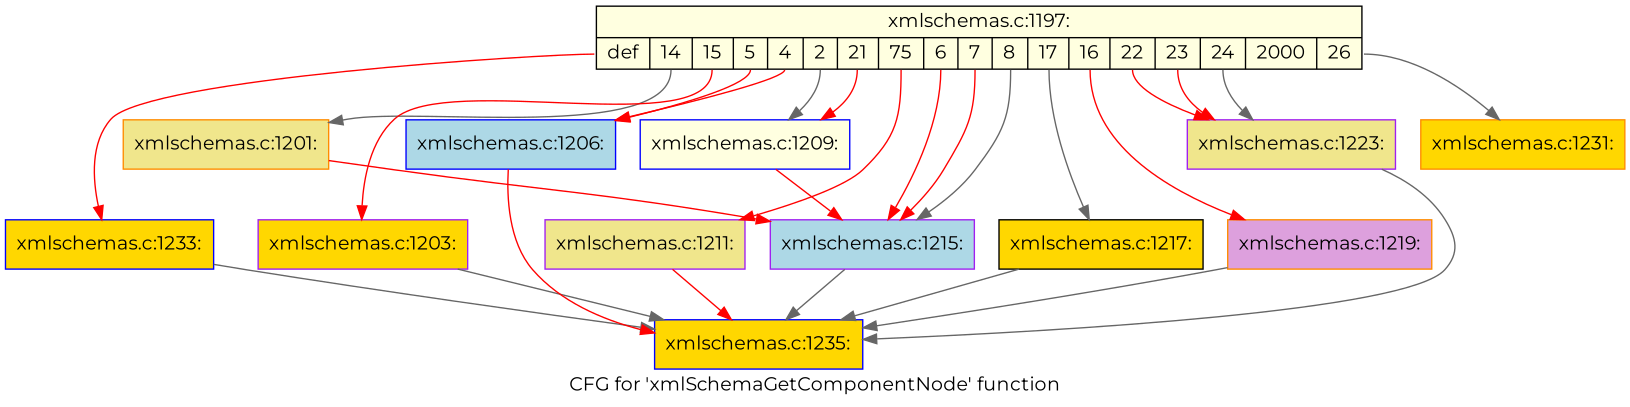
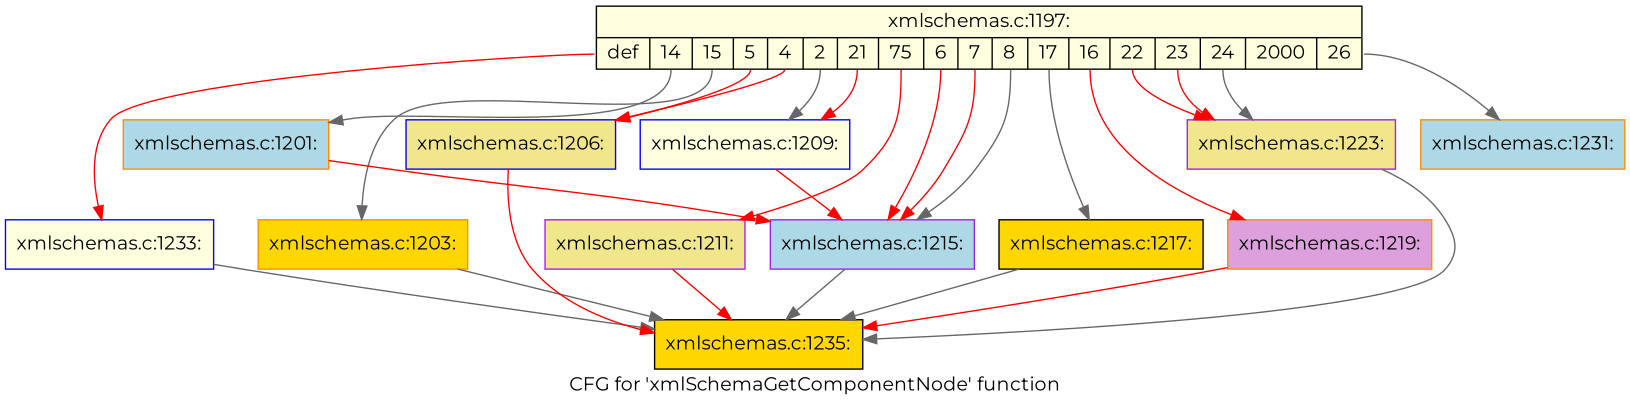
(511, 101) -> (511, 101)
(226, 144) -> (226, 144)
(511, 144) -> (511, 144)
(1523, 144) -> (1523, 144)
(110, 244) -> (110, 244)
(363, 244) -> (363, 244)
(1052, 298) -> (1052, 298)
(759, 344) -> (759, 344)
